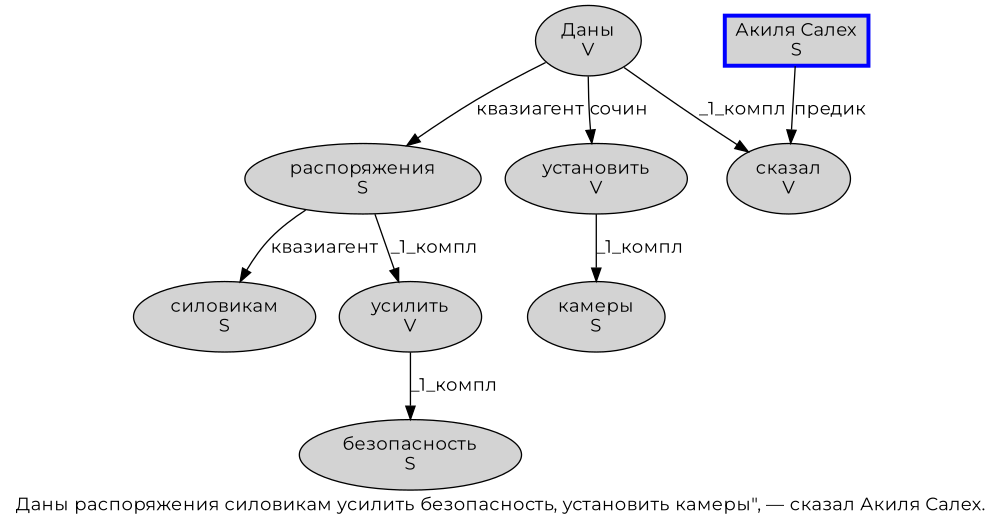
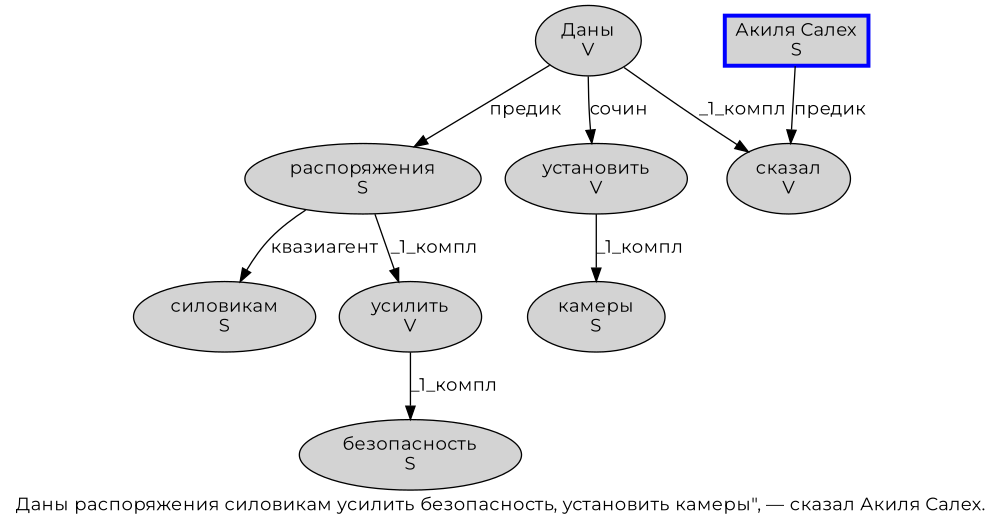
(530, 110) -> (526, 110)
